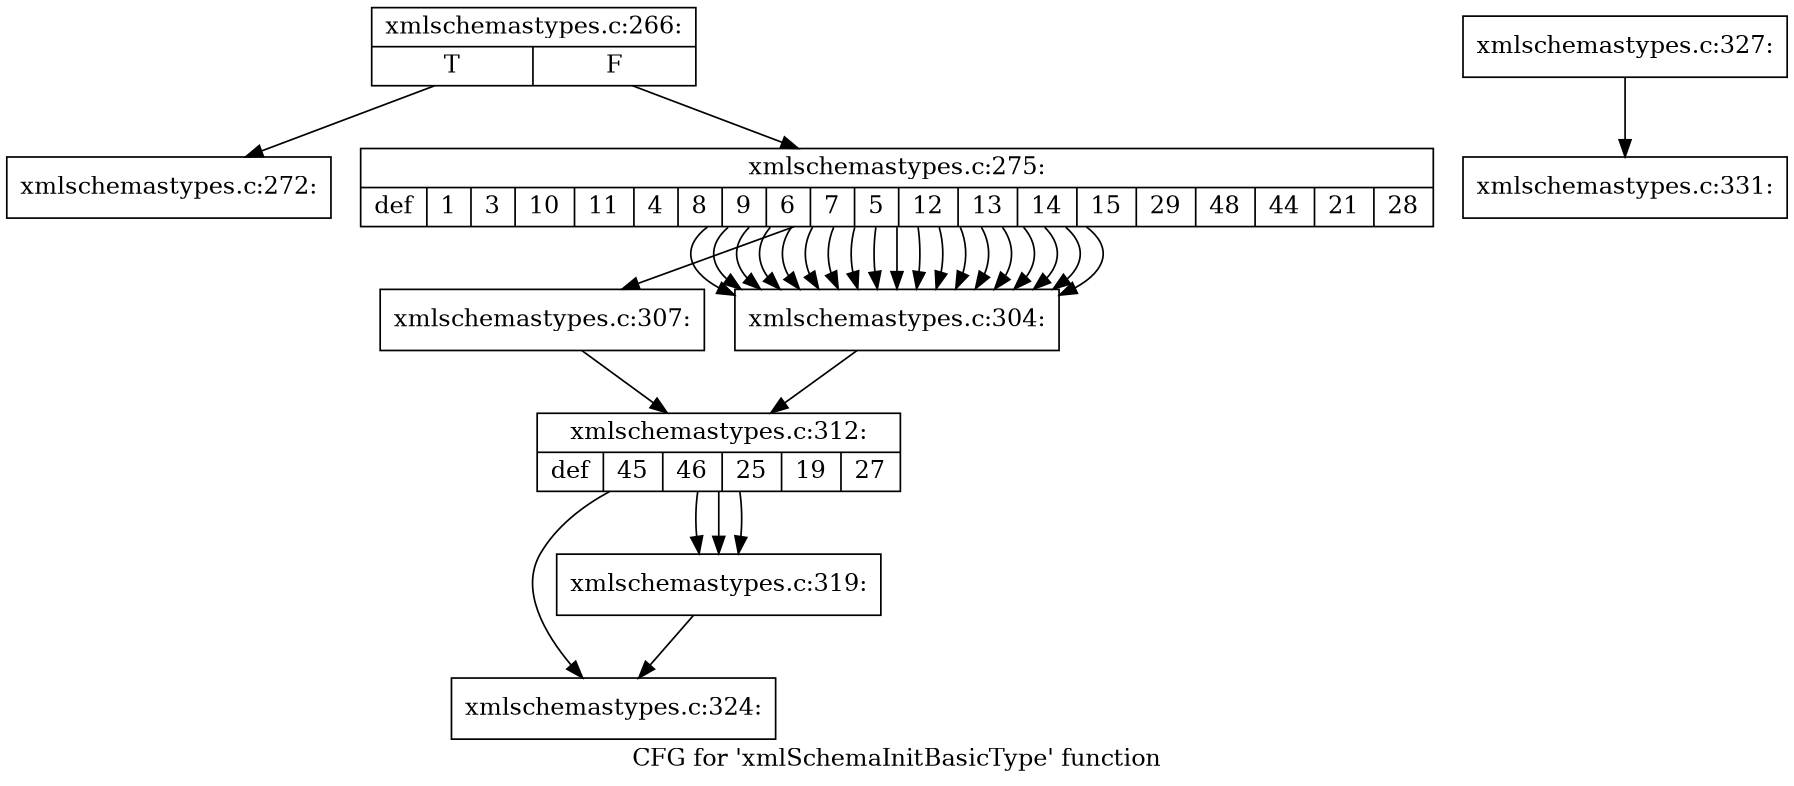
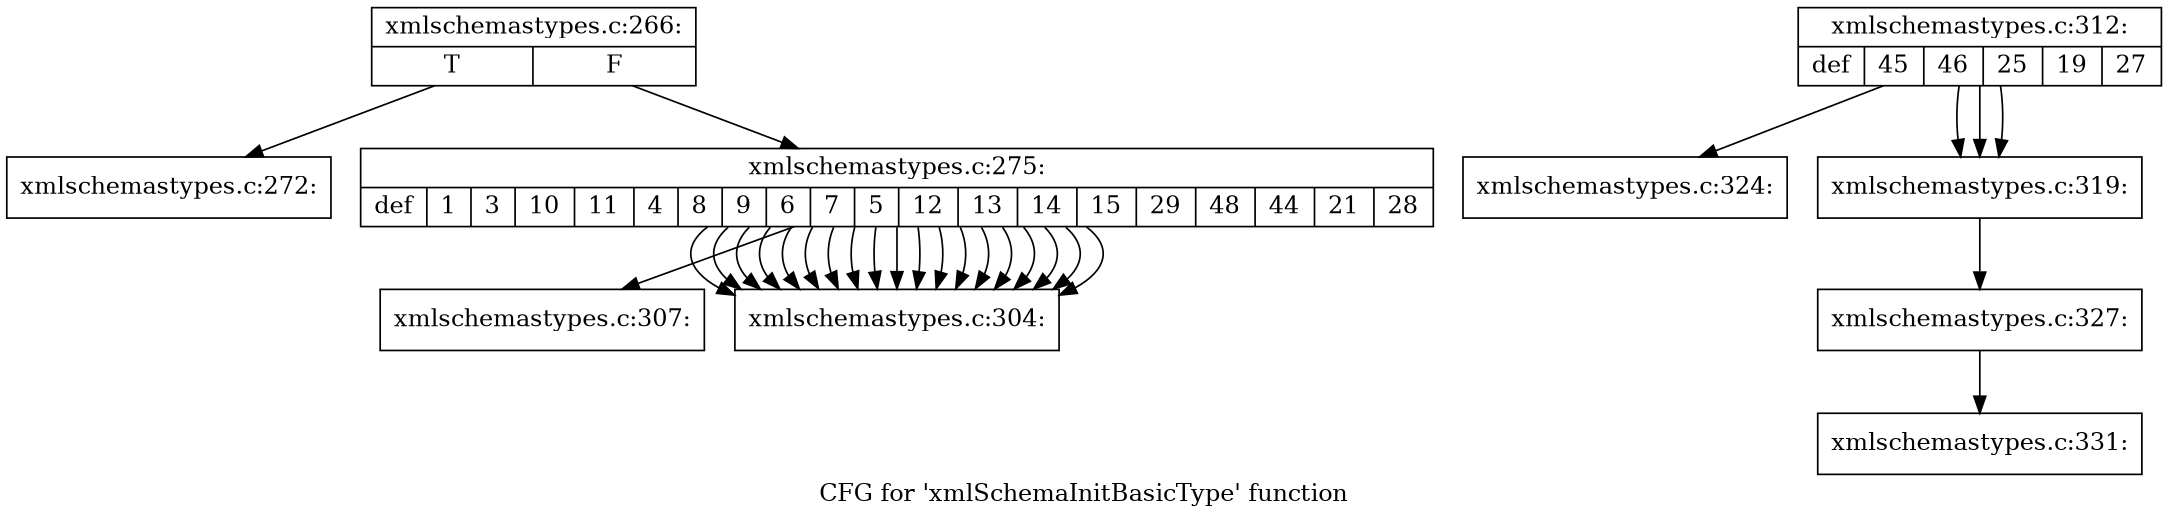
(618, 377) -> none
(821, 377) -> none
(672, 640) -> (1980, 245)
